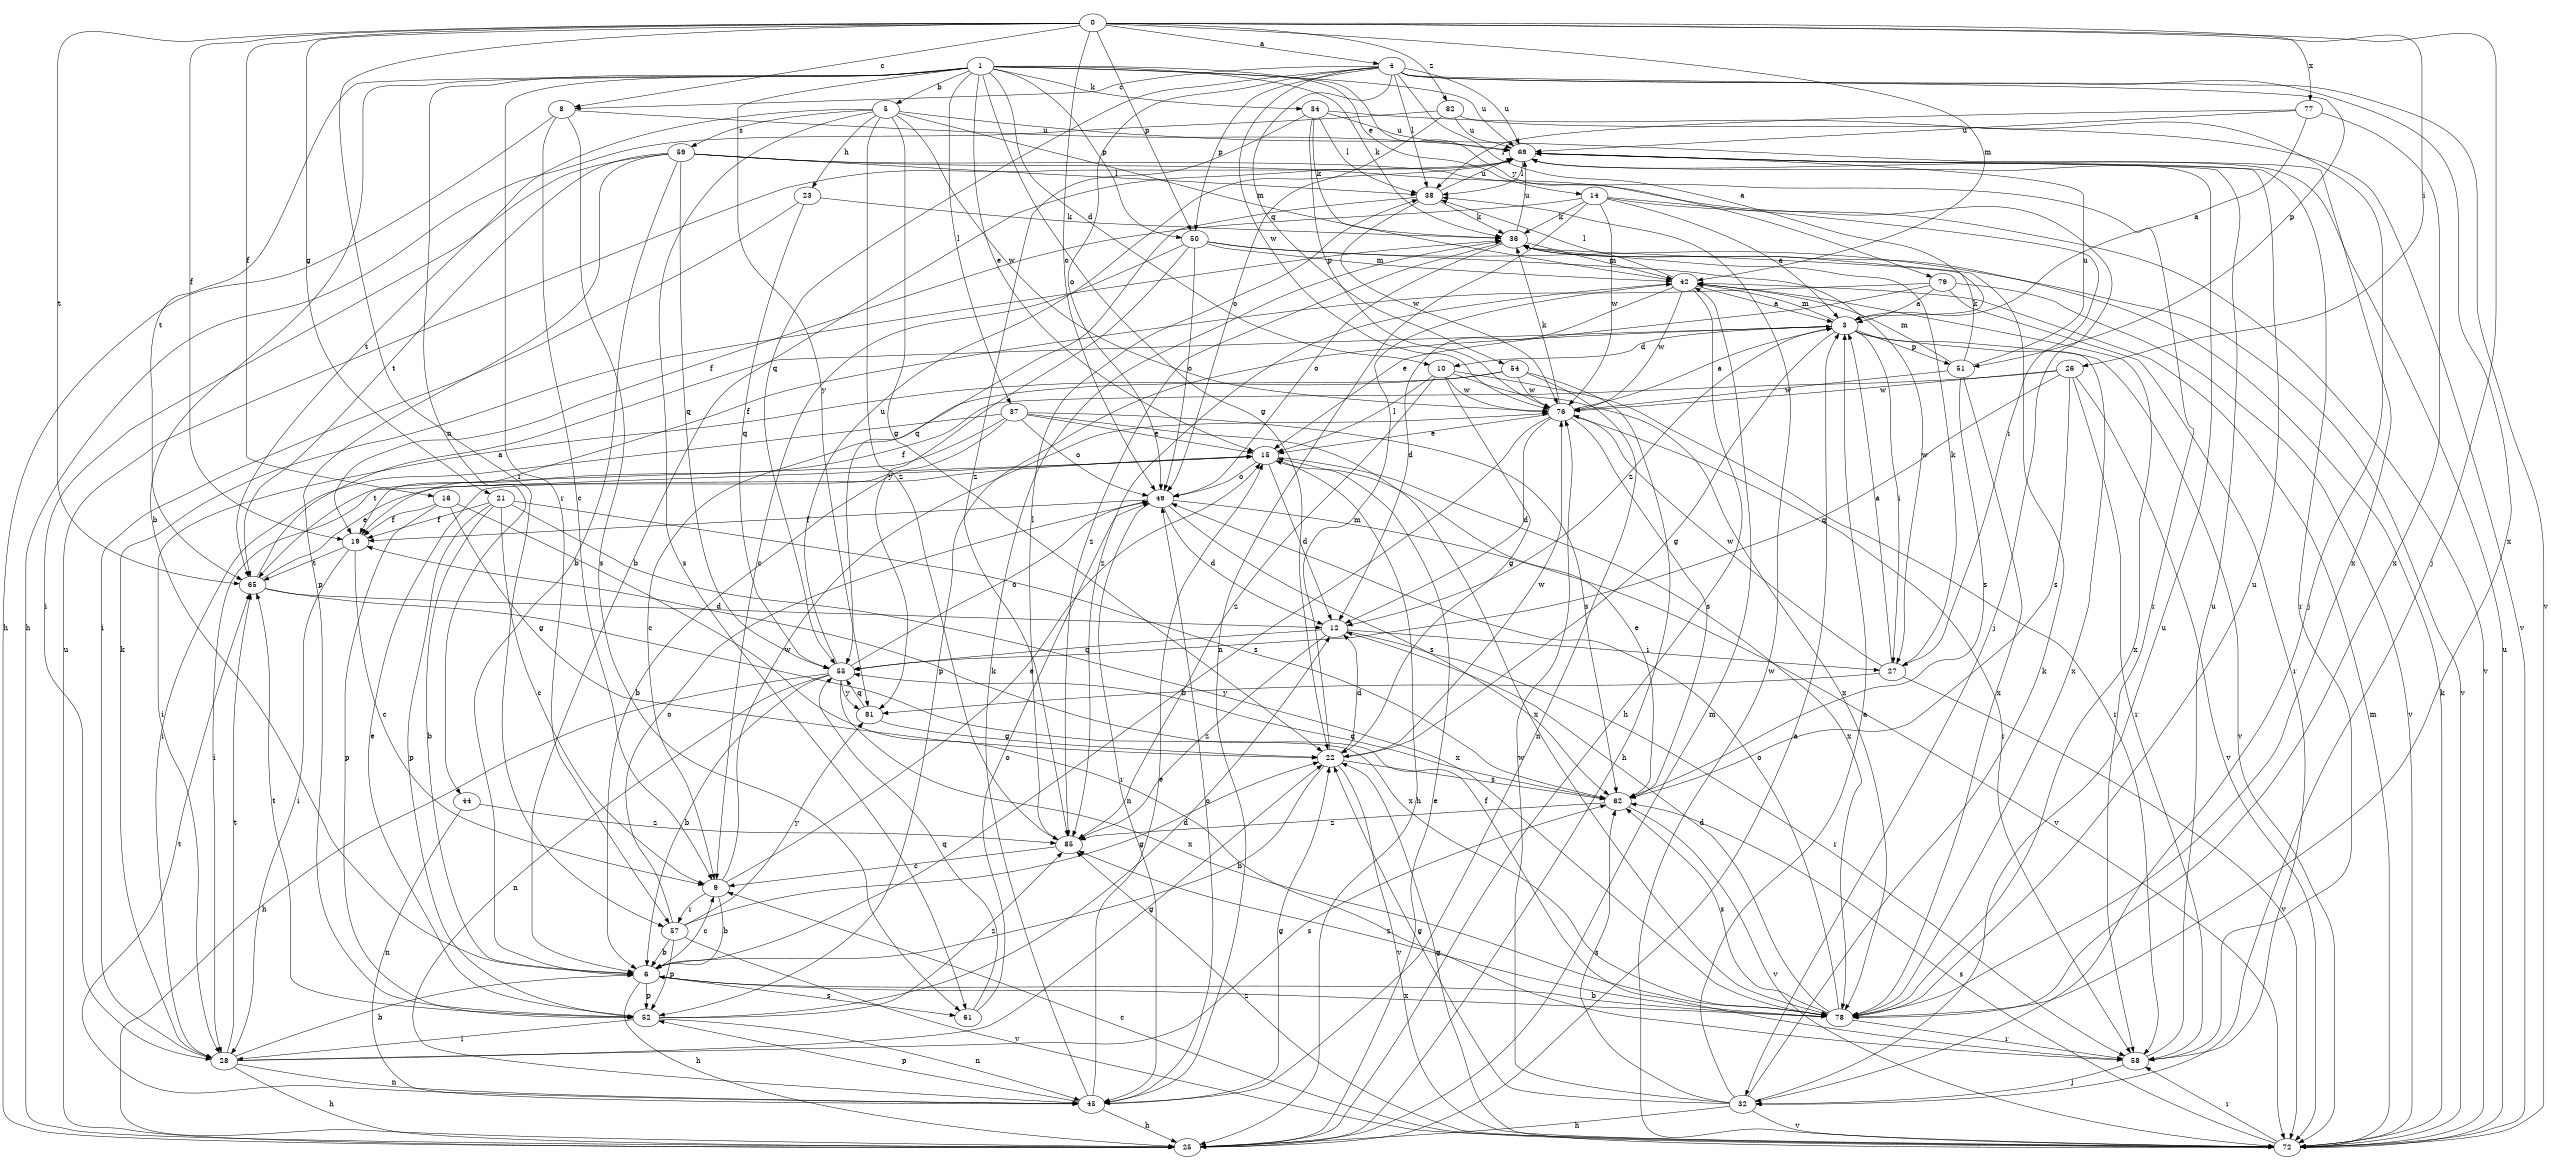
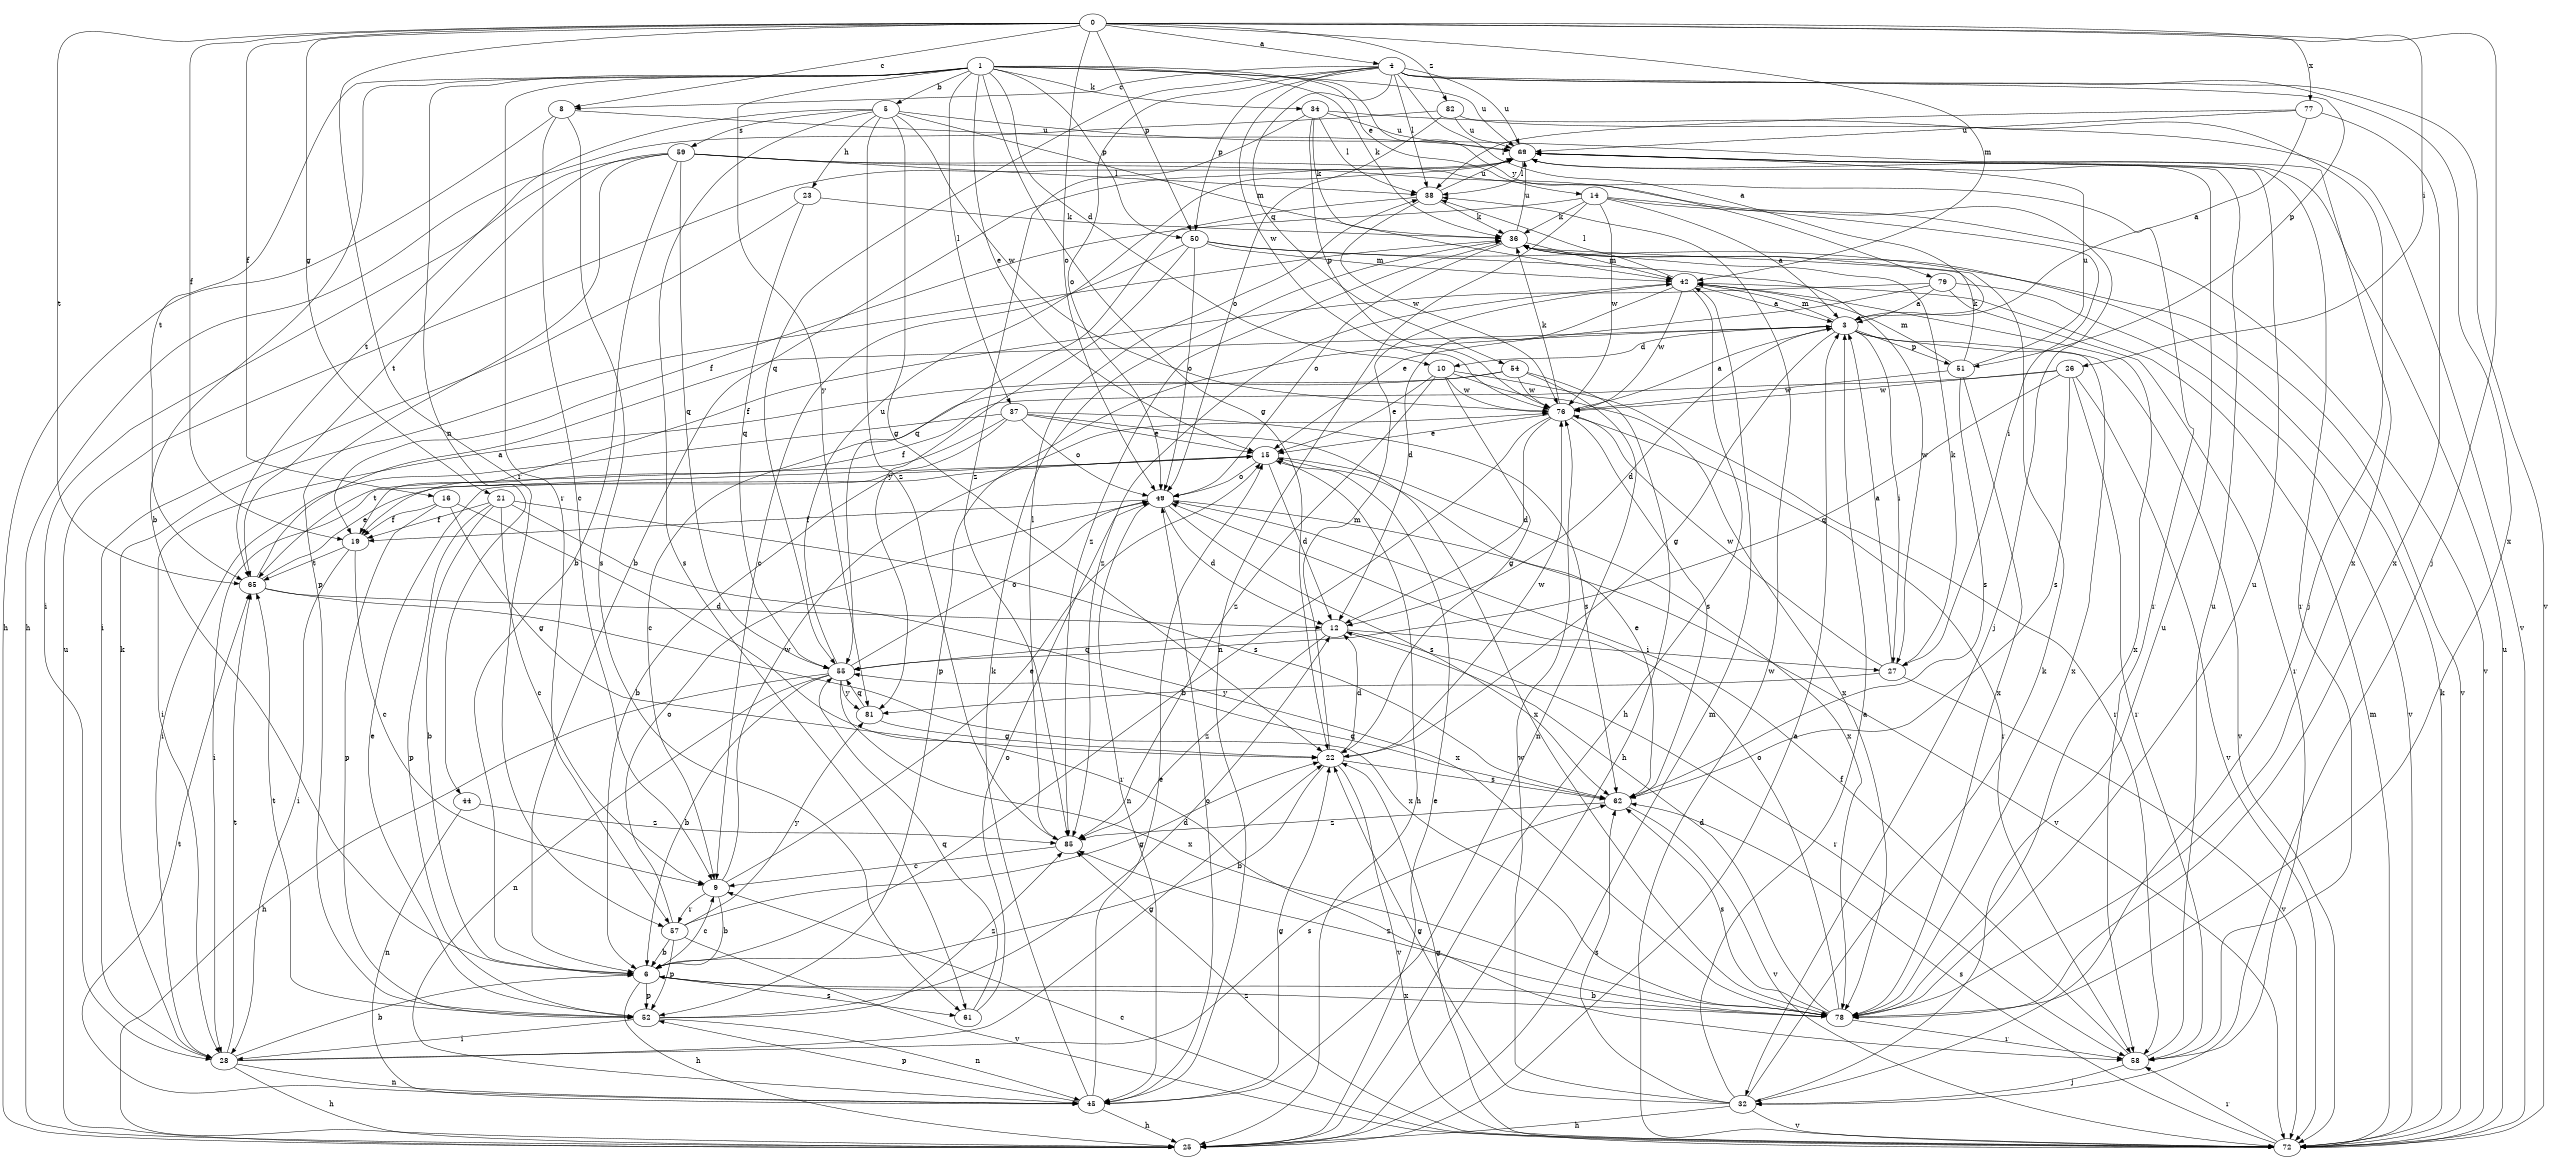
(1394, 412) -> (1394, 412)
(1631, 477) -> (1631, 477)
(1344, 744) -> (1733, 696)
